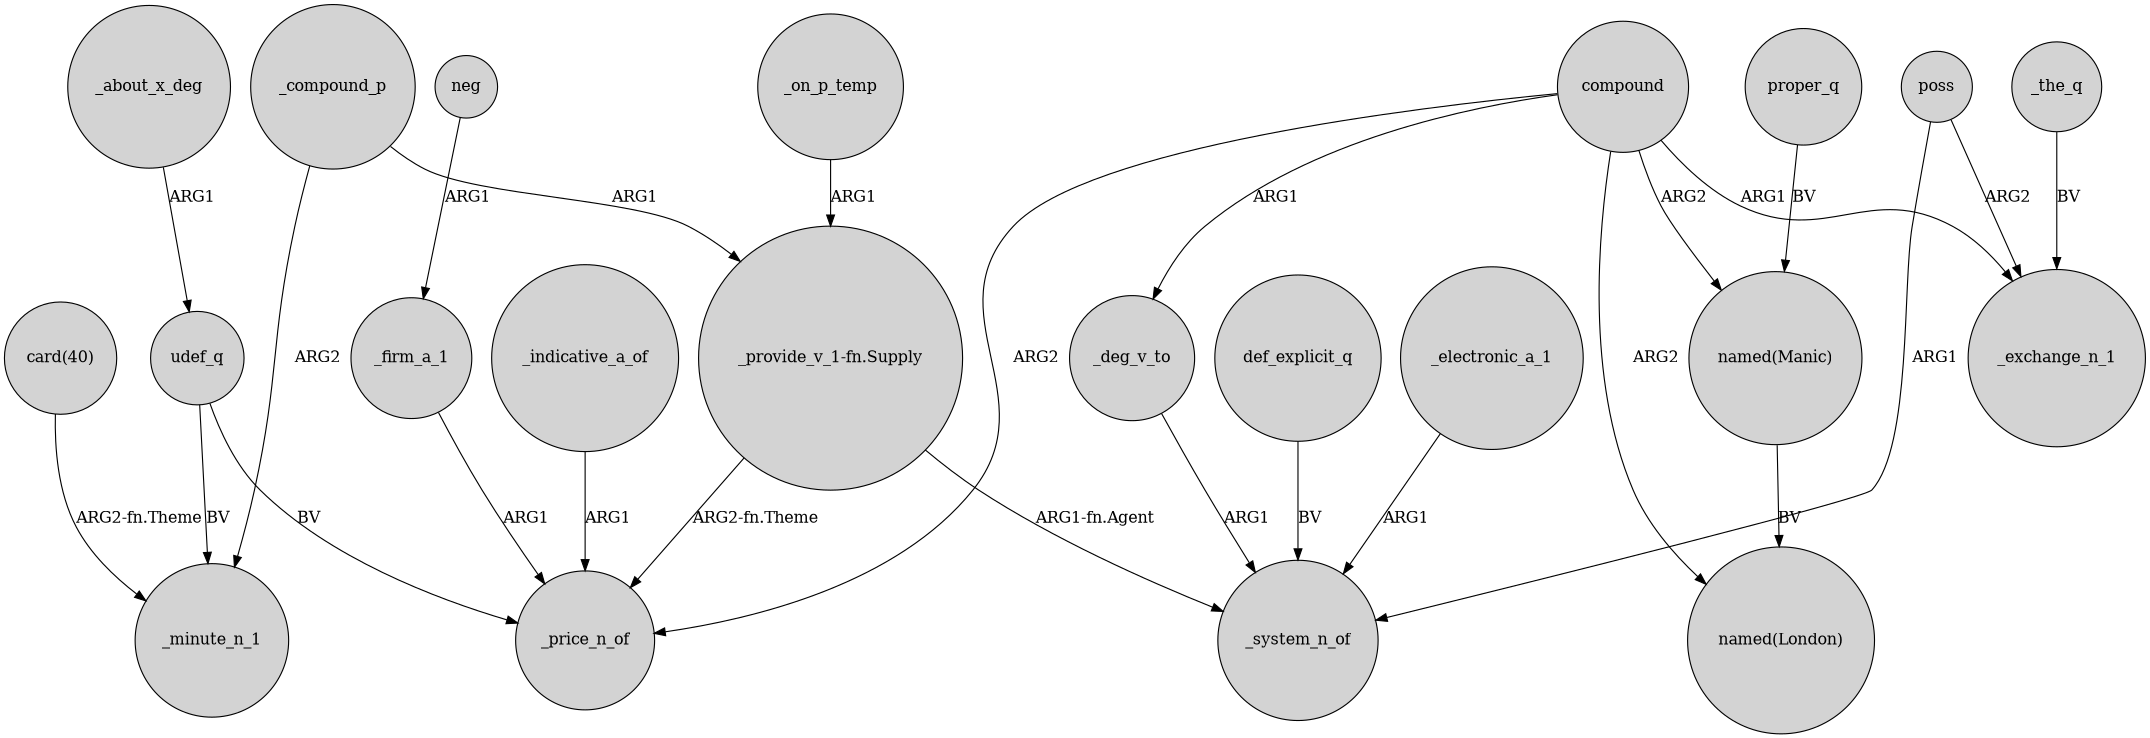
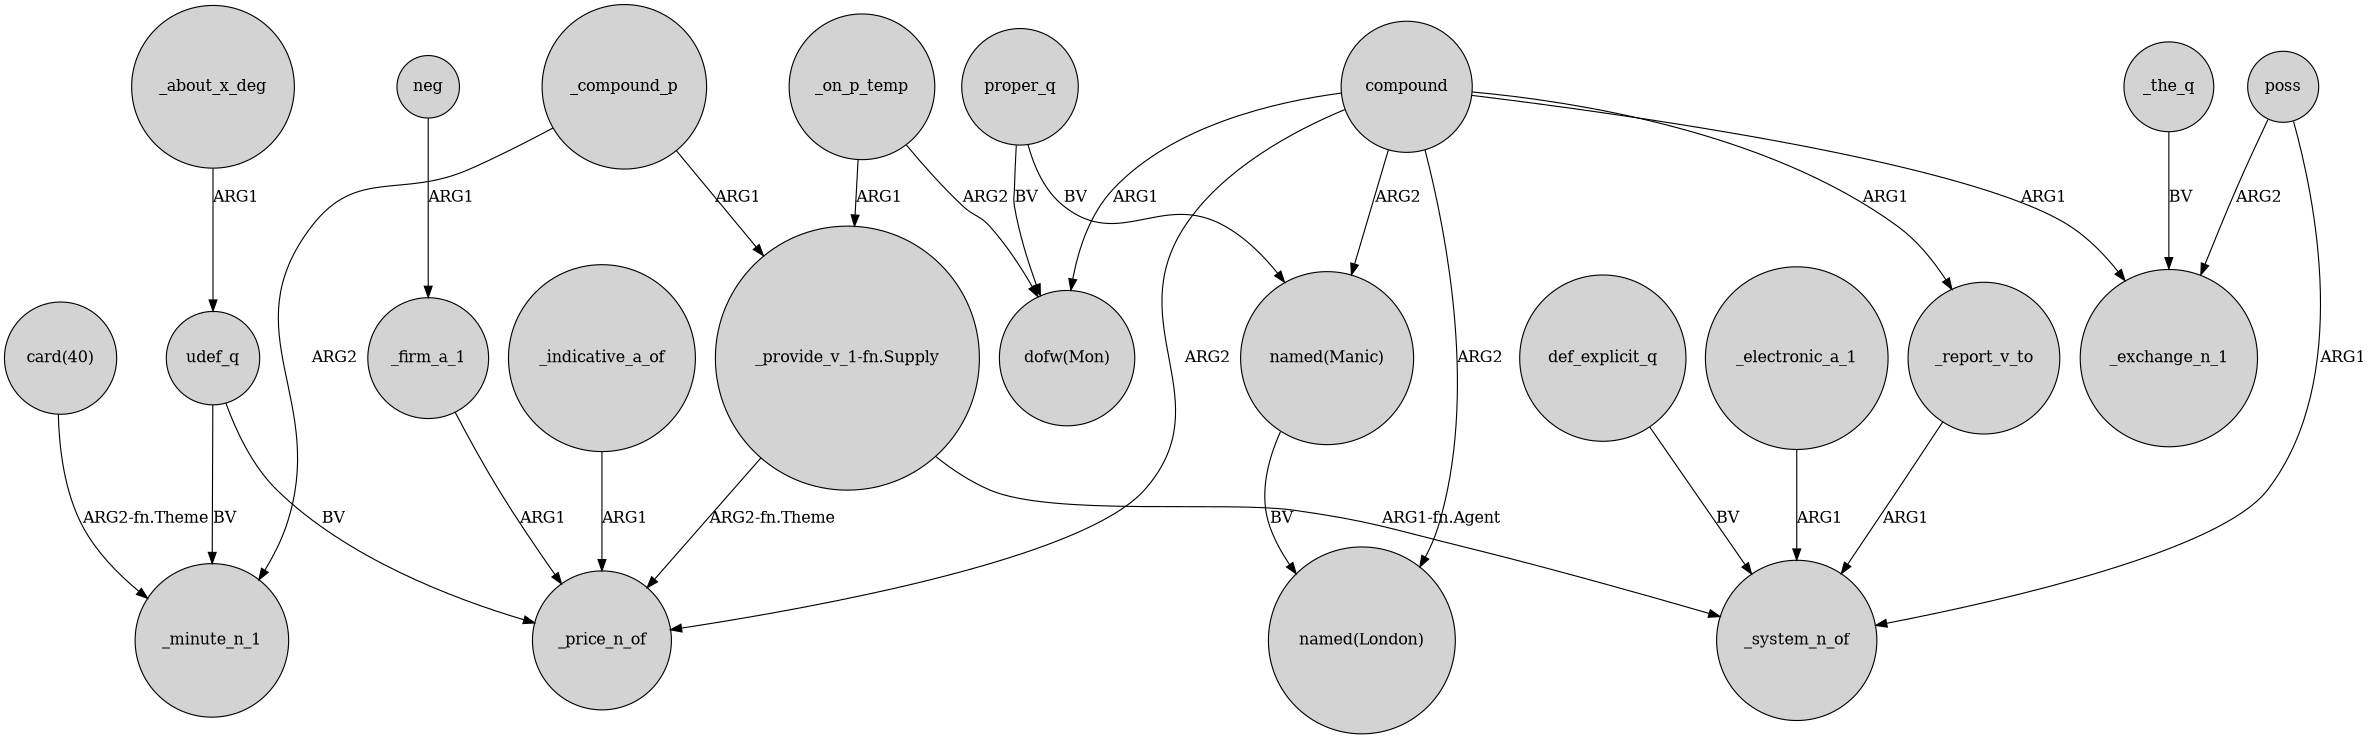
none -> (1067, 358)
(1132, 358) -> (1984, 358)
